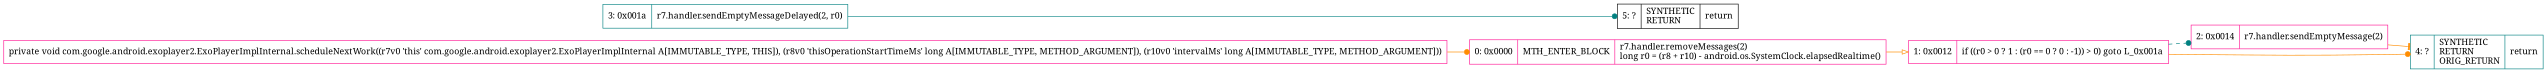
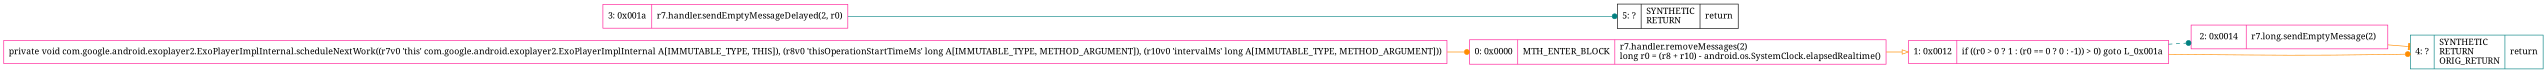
(725, 16) -> (725, 16)
(2314, 37) -> (2314, 37)
